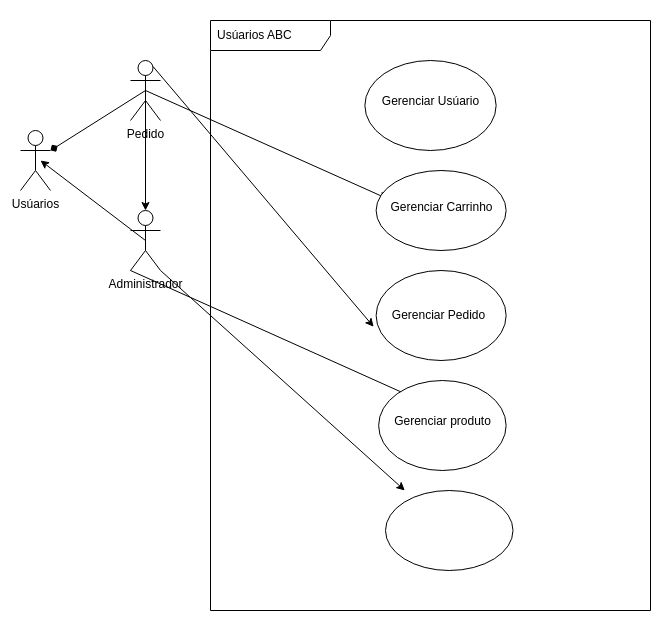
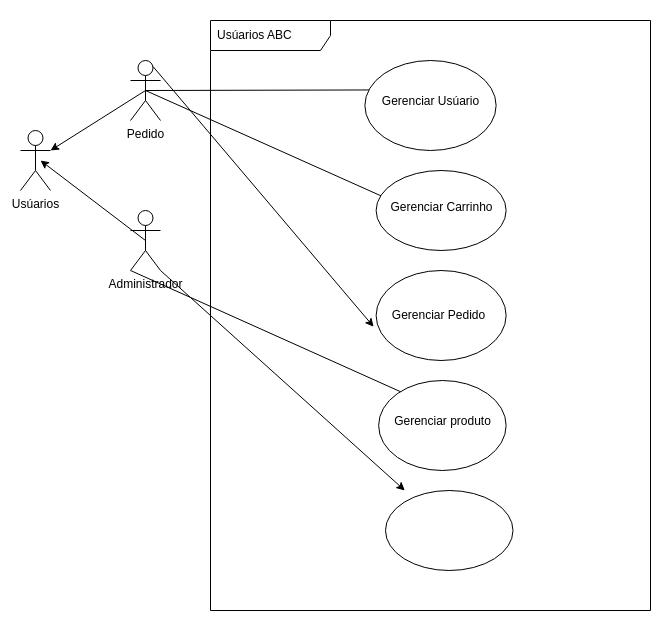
(147, 91) -> (147, 91)
(58, 146) -> (57, 147)
(146, 154) -> (258, 90)
